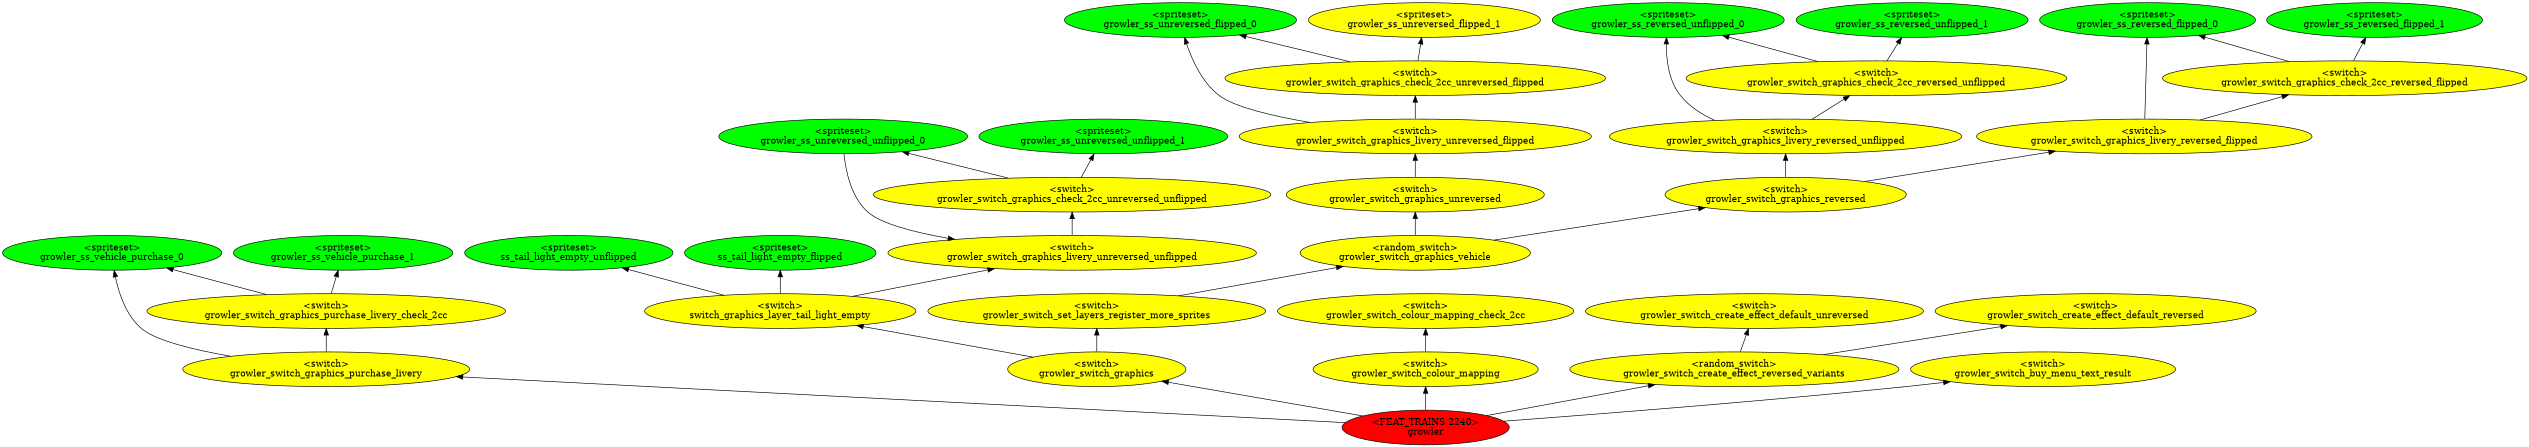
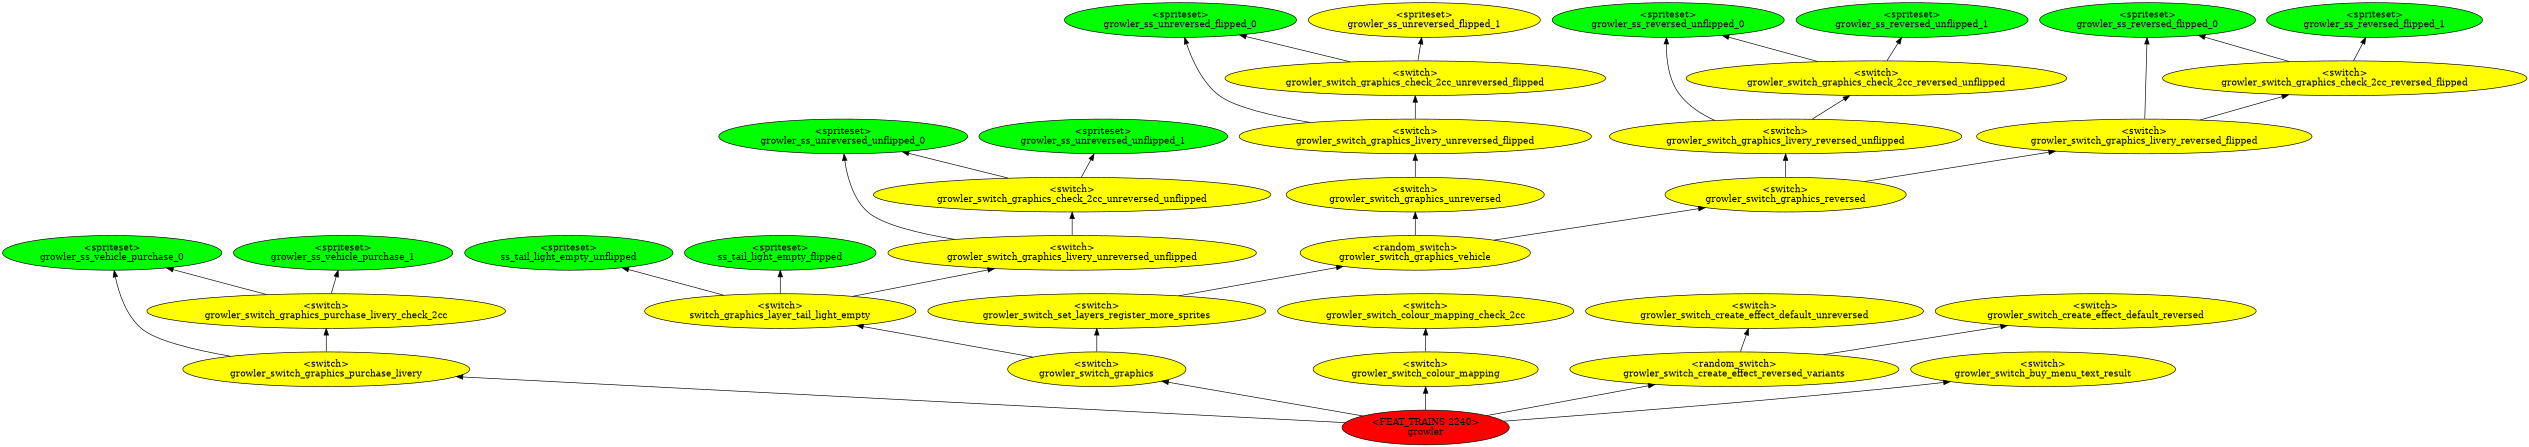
(877, 218) -> (883, 221)
